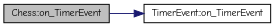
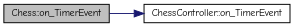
(207, 14) -> (217, 14)
